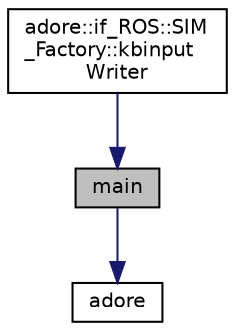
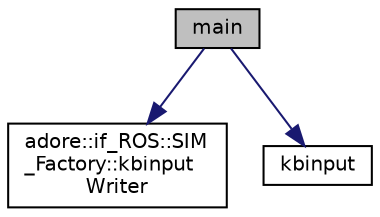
(117, 120) -> (182, 78)
(117, 302) -> (318, 165)
